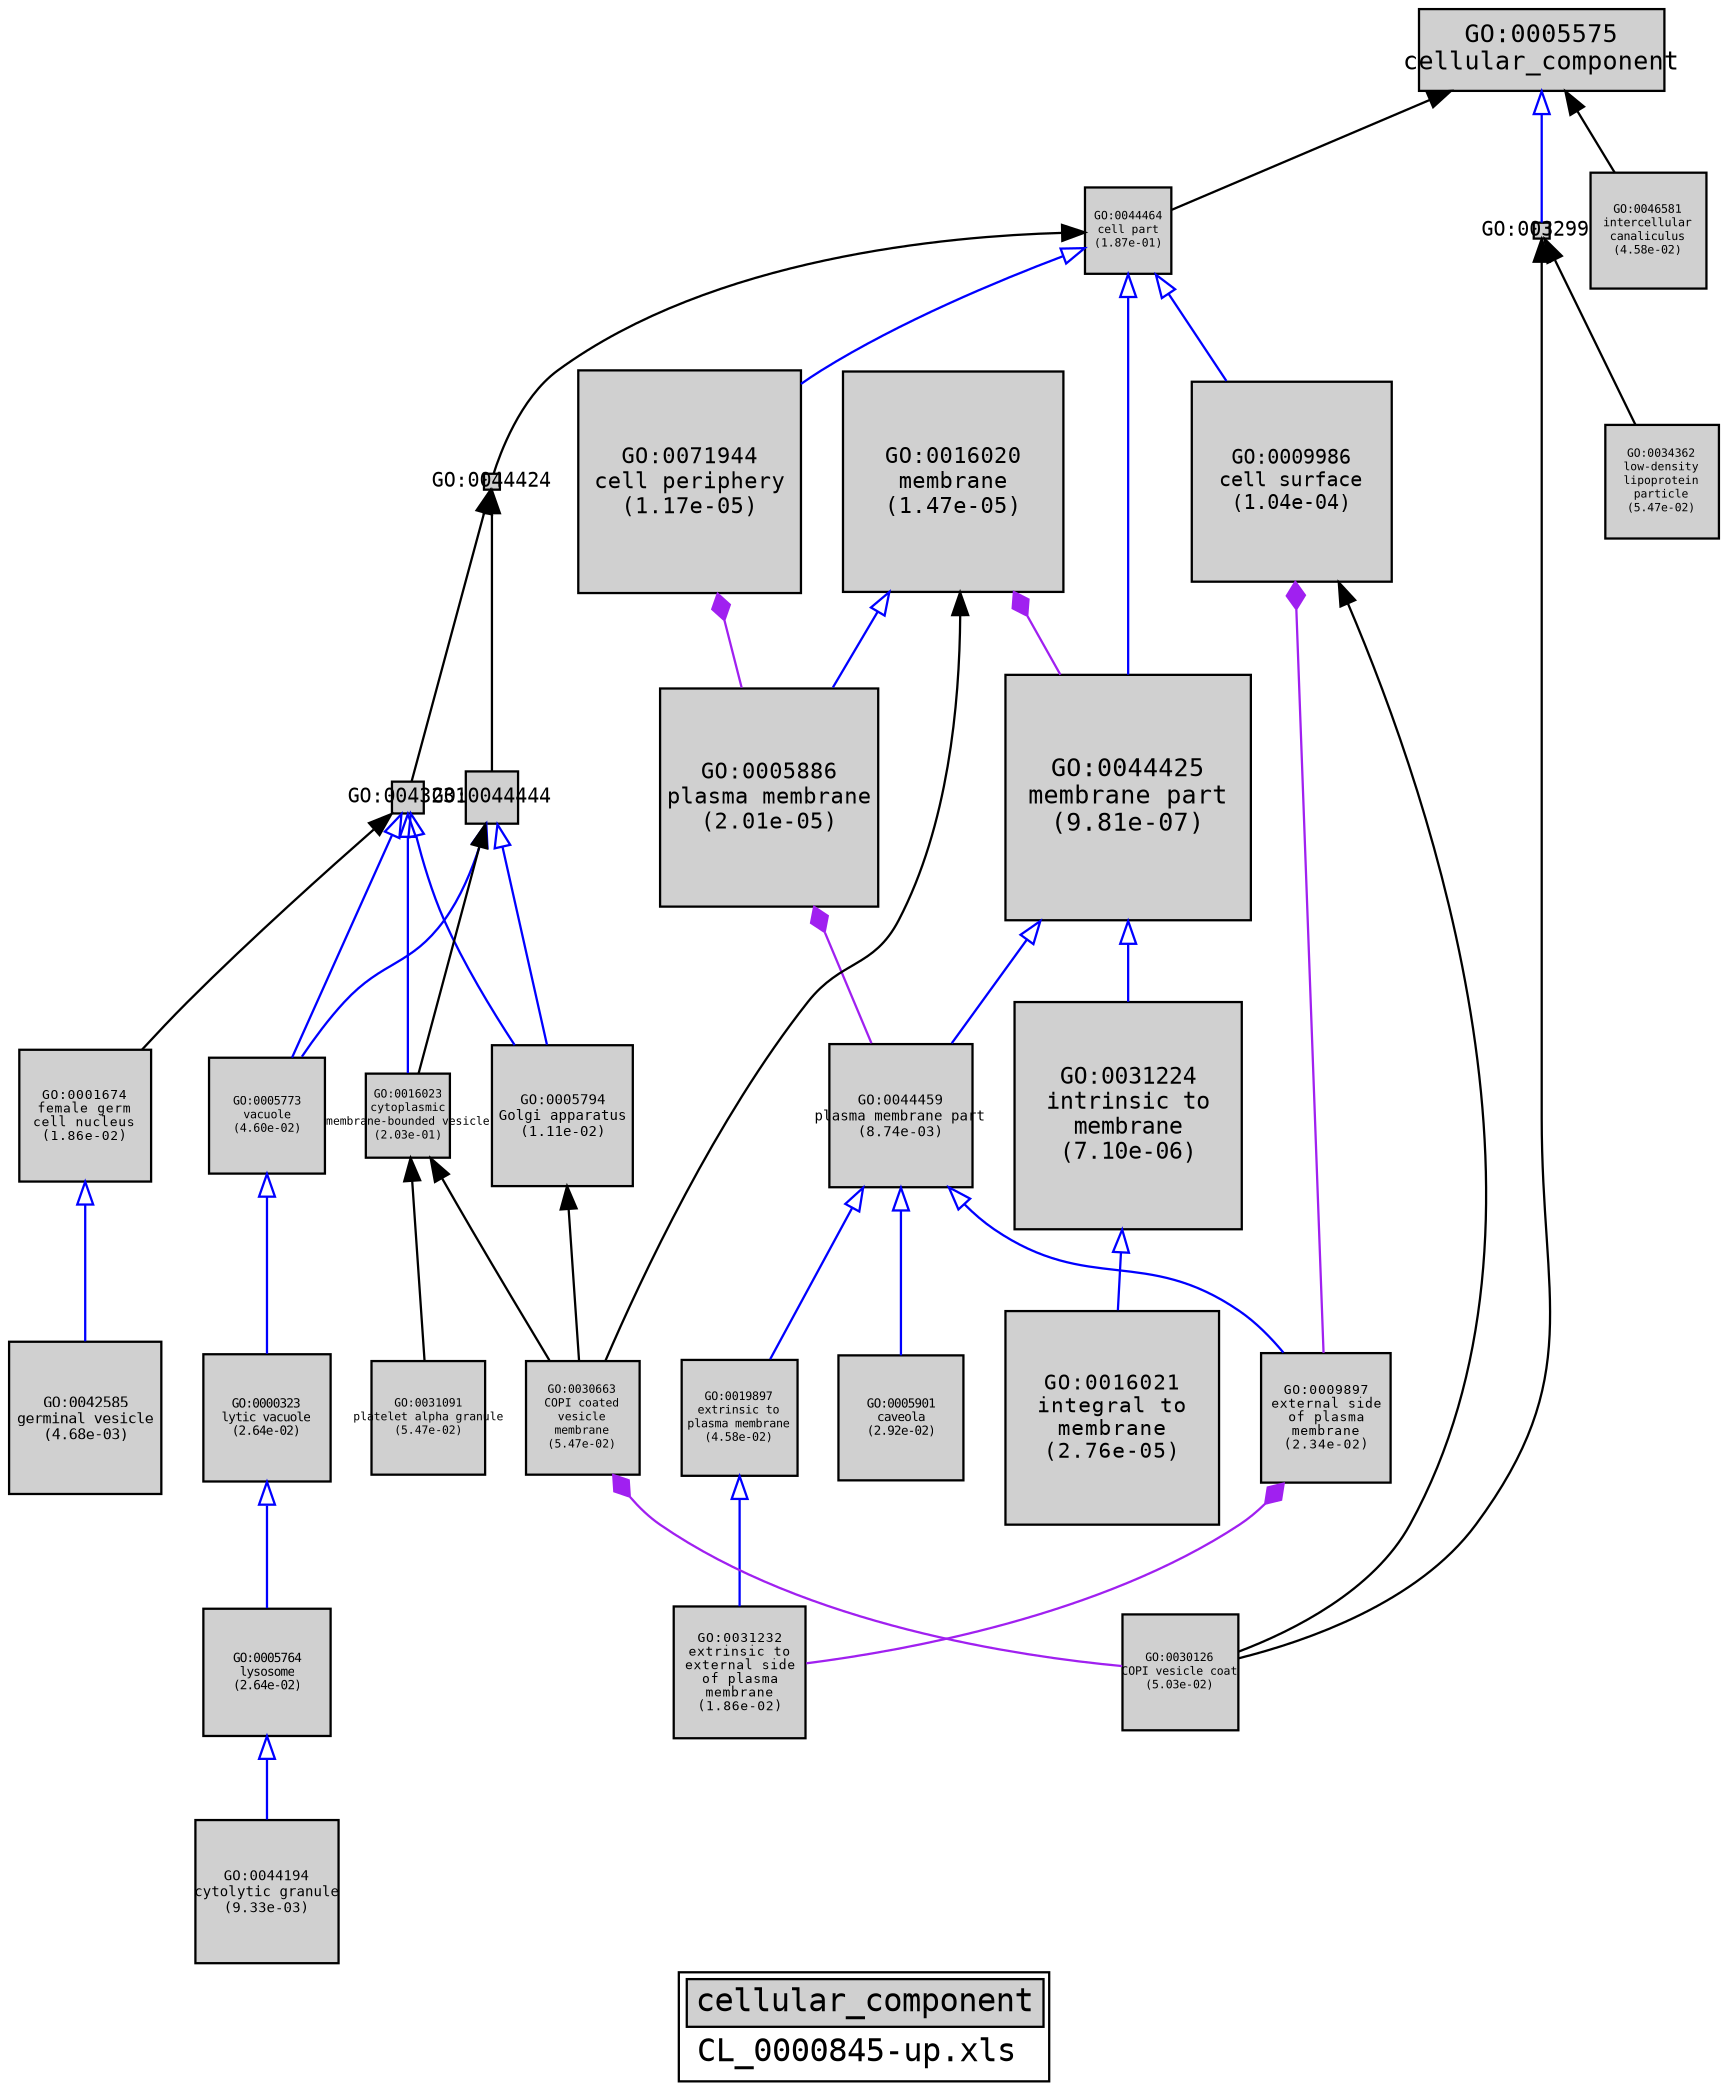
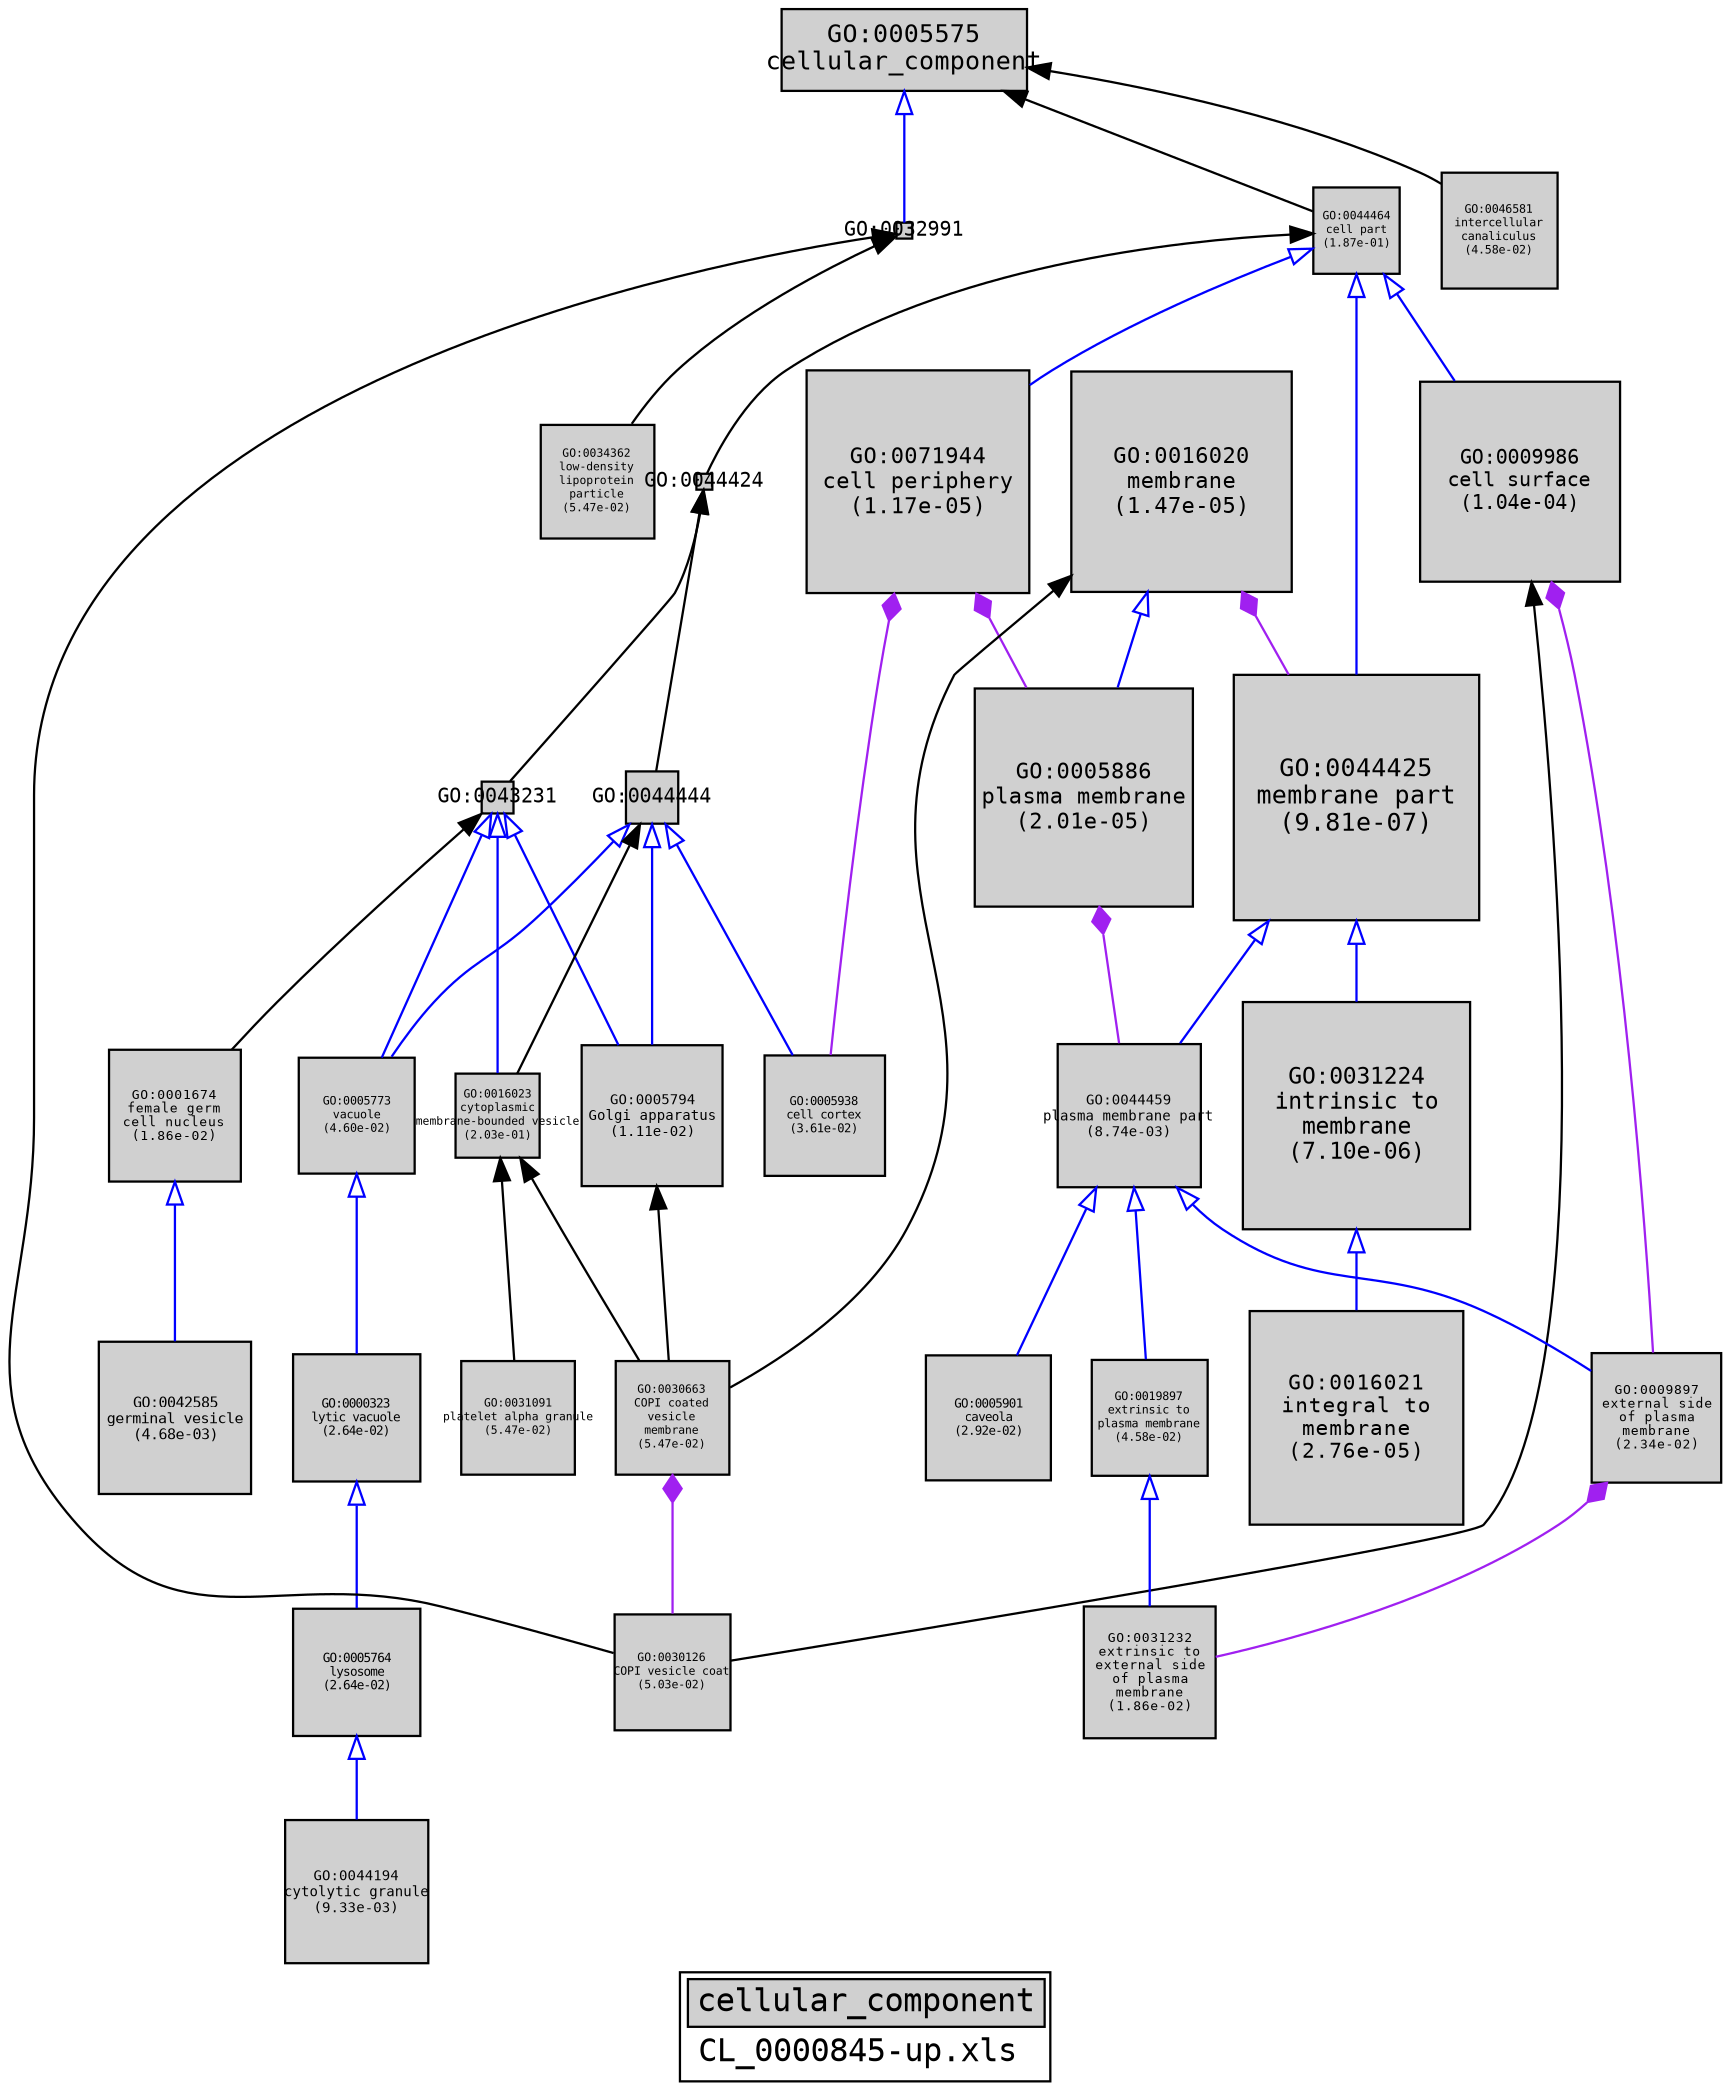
none -> (825, 1116)
